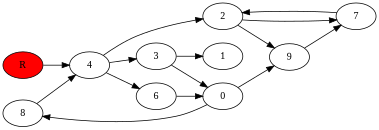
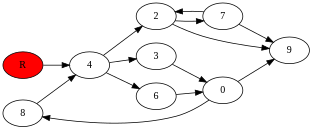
(320, 39) -> (253, 32)
(223, 56) -> none
